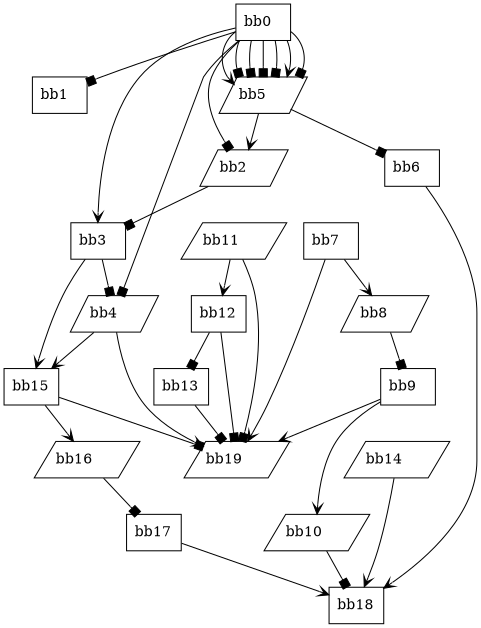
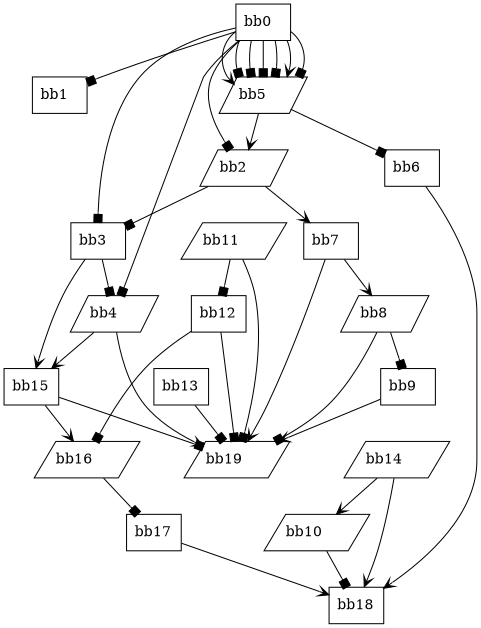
(130, 91) -> (130, 91)
none -> (284, 201)
(227, 272) -> (227, 272)
(202, 346) -> (139, 375)
none -> (340, 392)
(335, 444) -> (361, 493)
